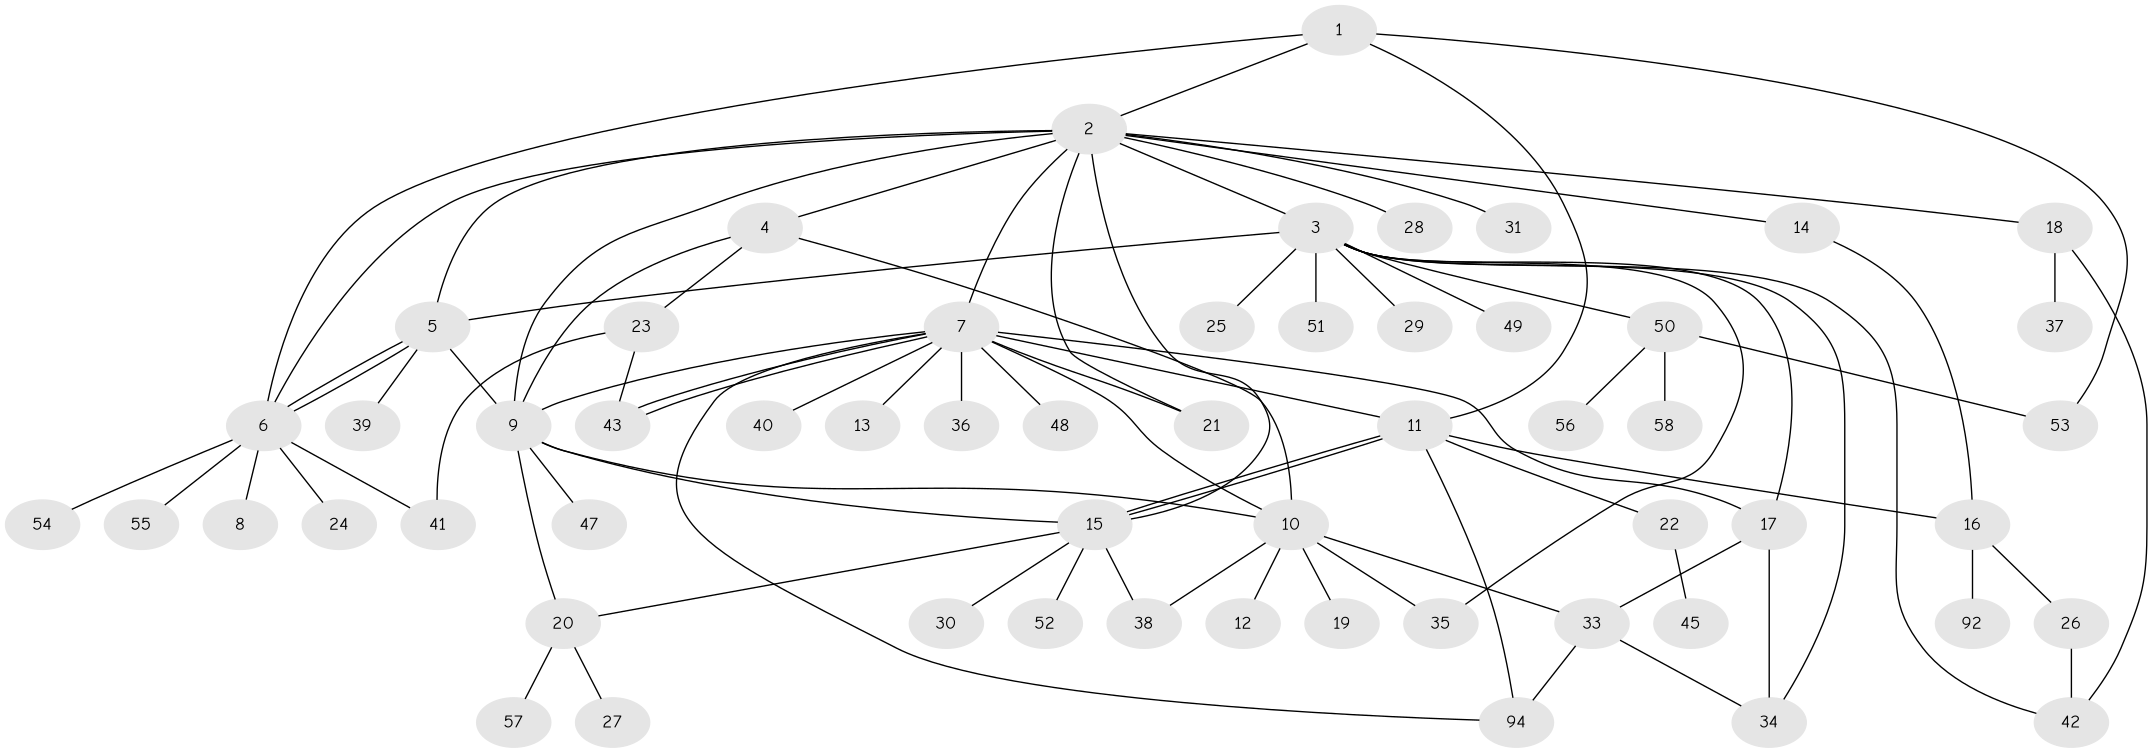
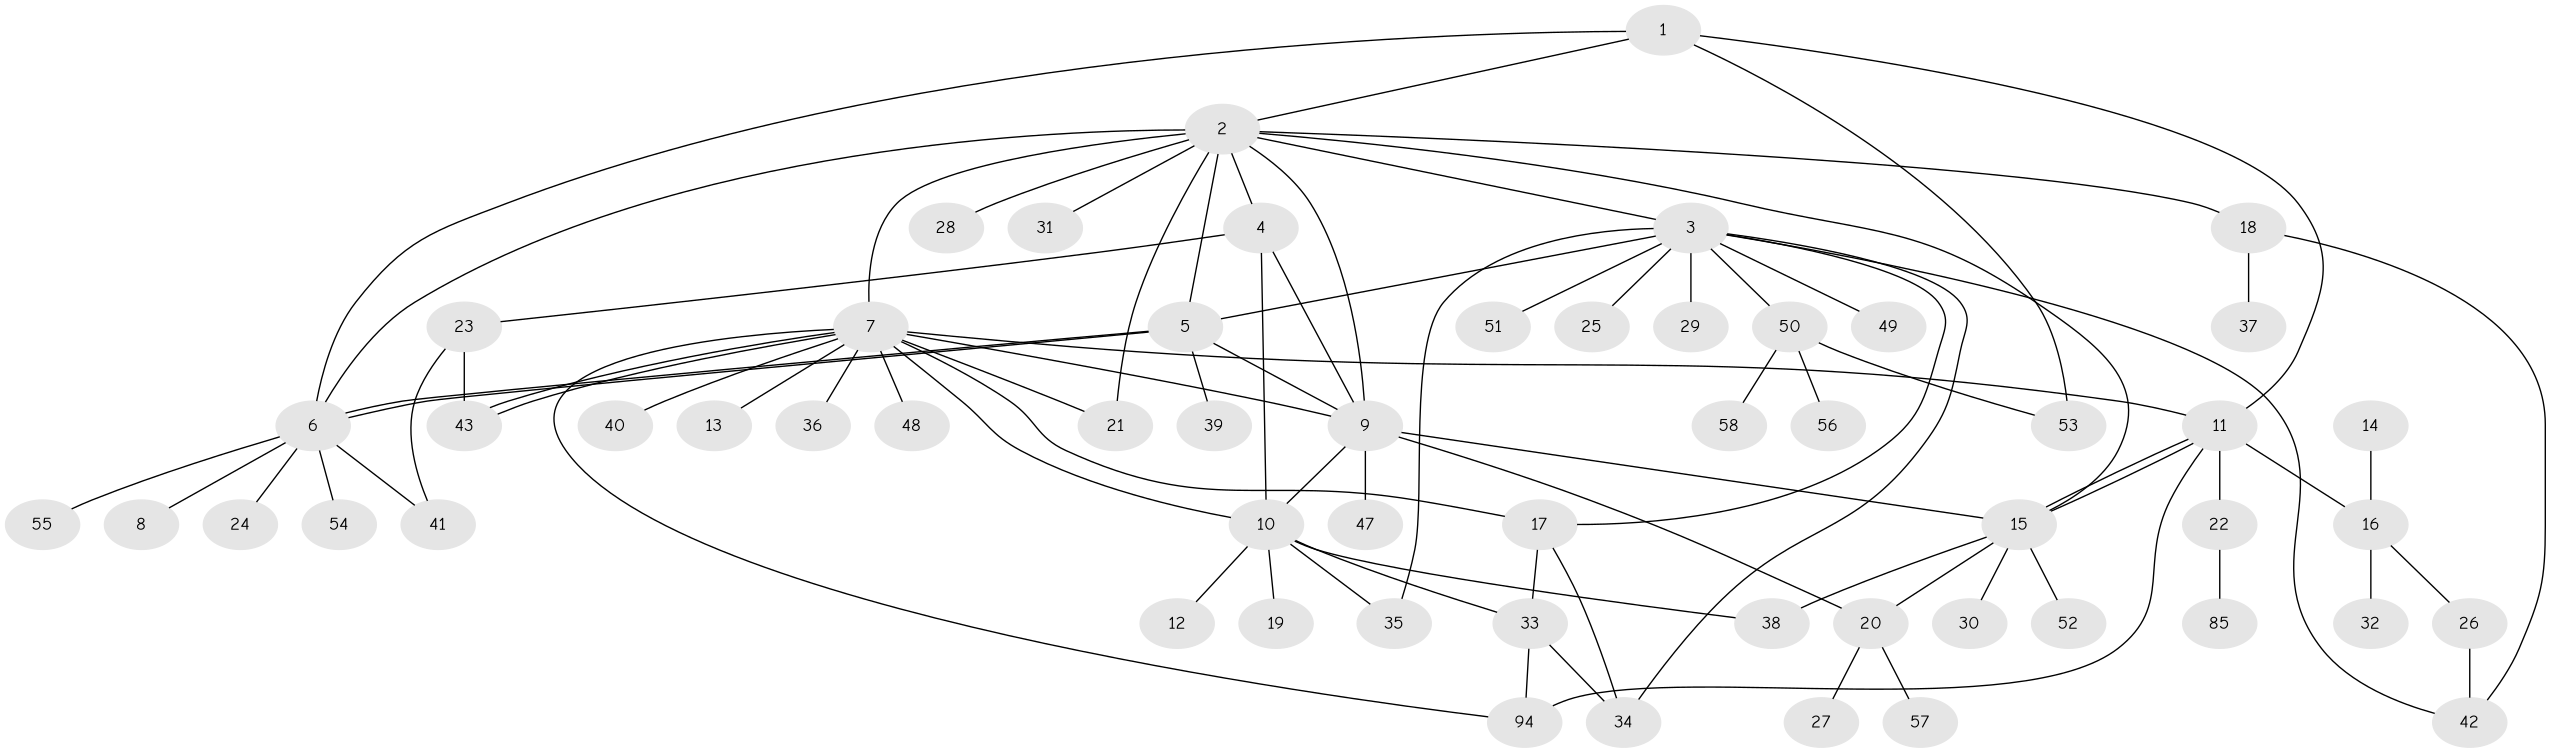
(1446, 179) -> none
(1691, 624) -> (2220, 624)
(1973, 624) -> (2371, 624)
